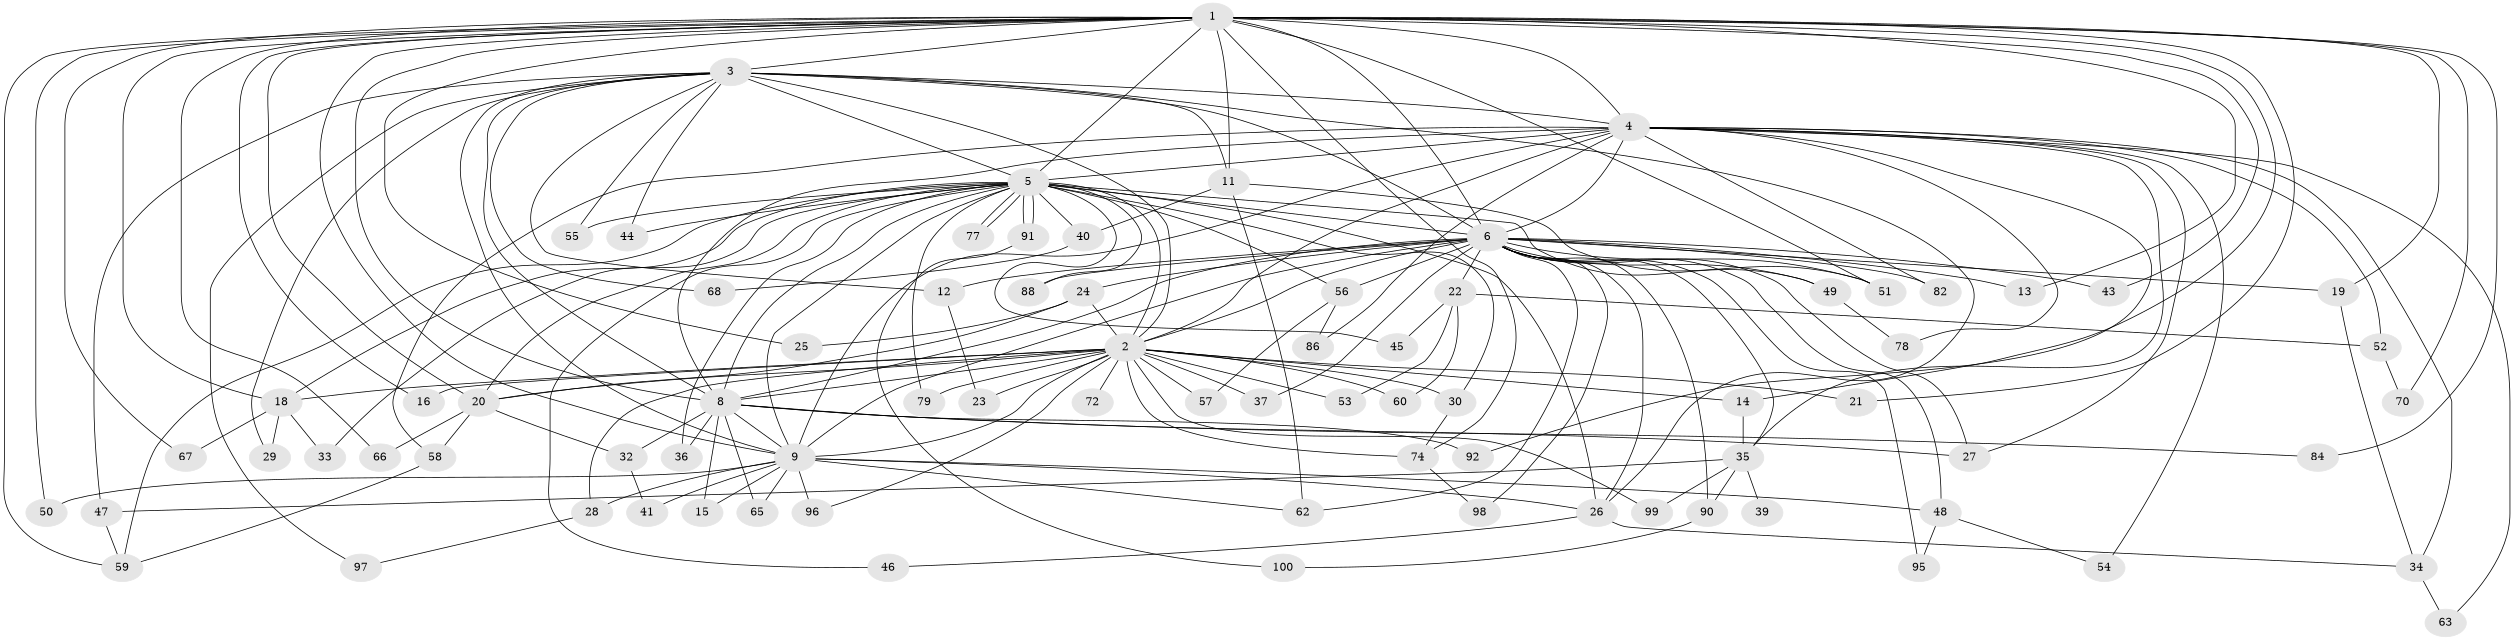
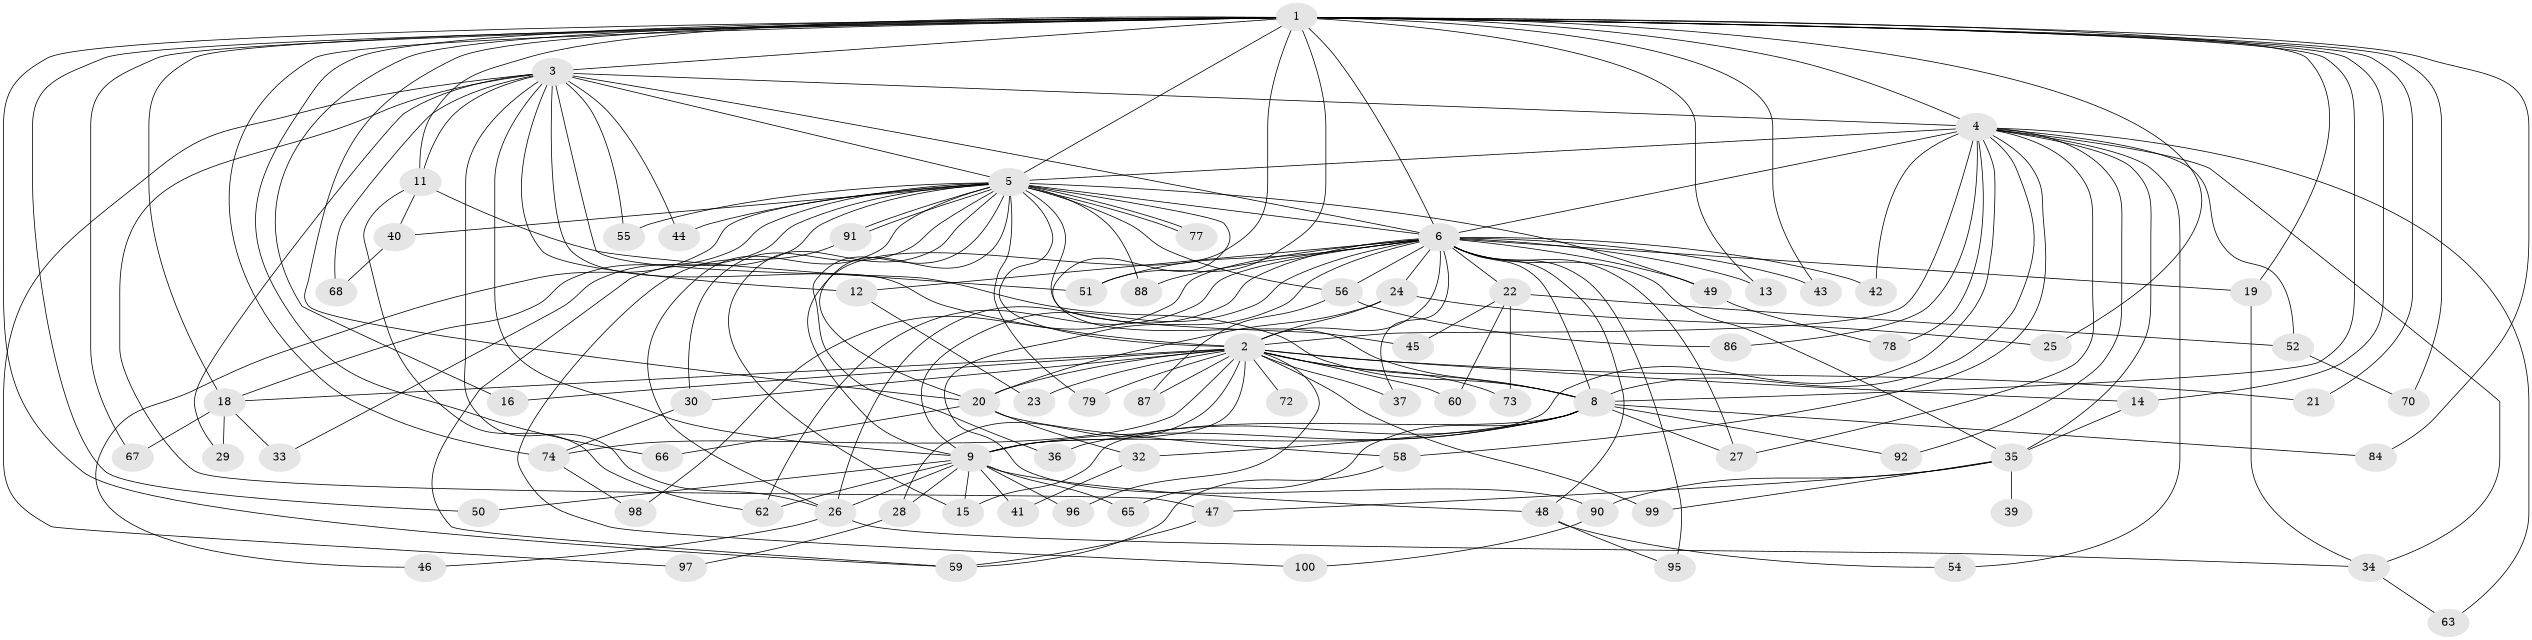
(831, 290) -> (733, 305)
(1941, 292) -> (1876, 292)
(1206, 403) -> (1144, 403)
(1345, 403) -> (1510, 403)
